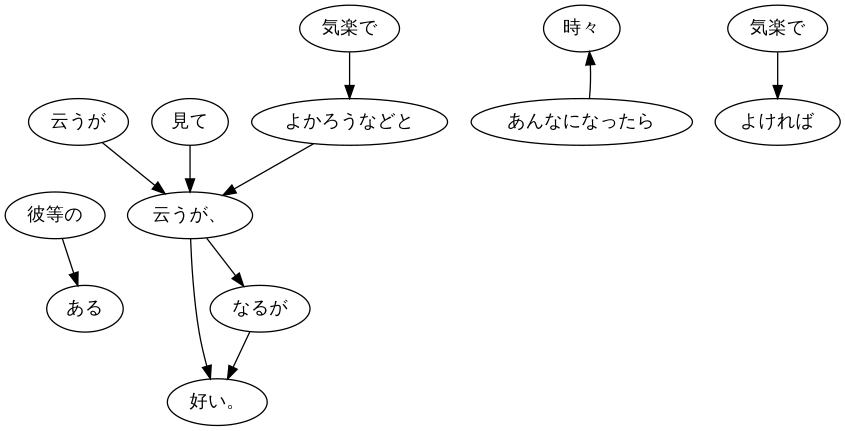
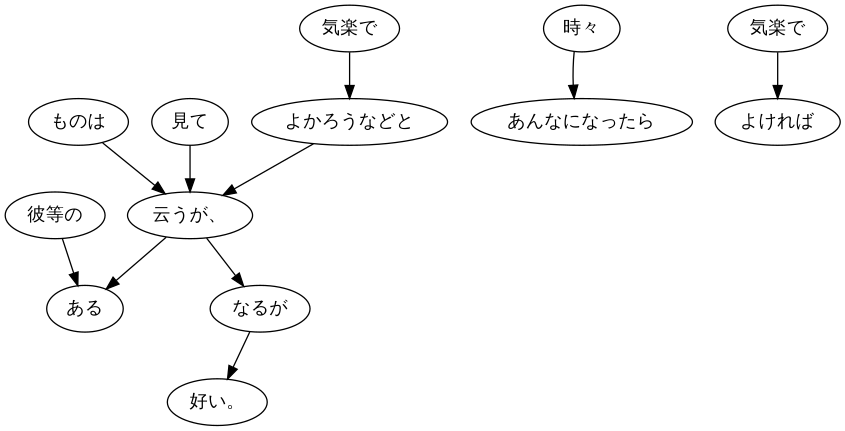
(590, 82) -> (573, 68)
(78, 122) -> (78, 122)
(195, 303) -> (141, 259)
